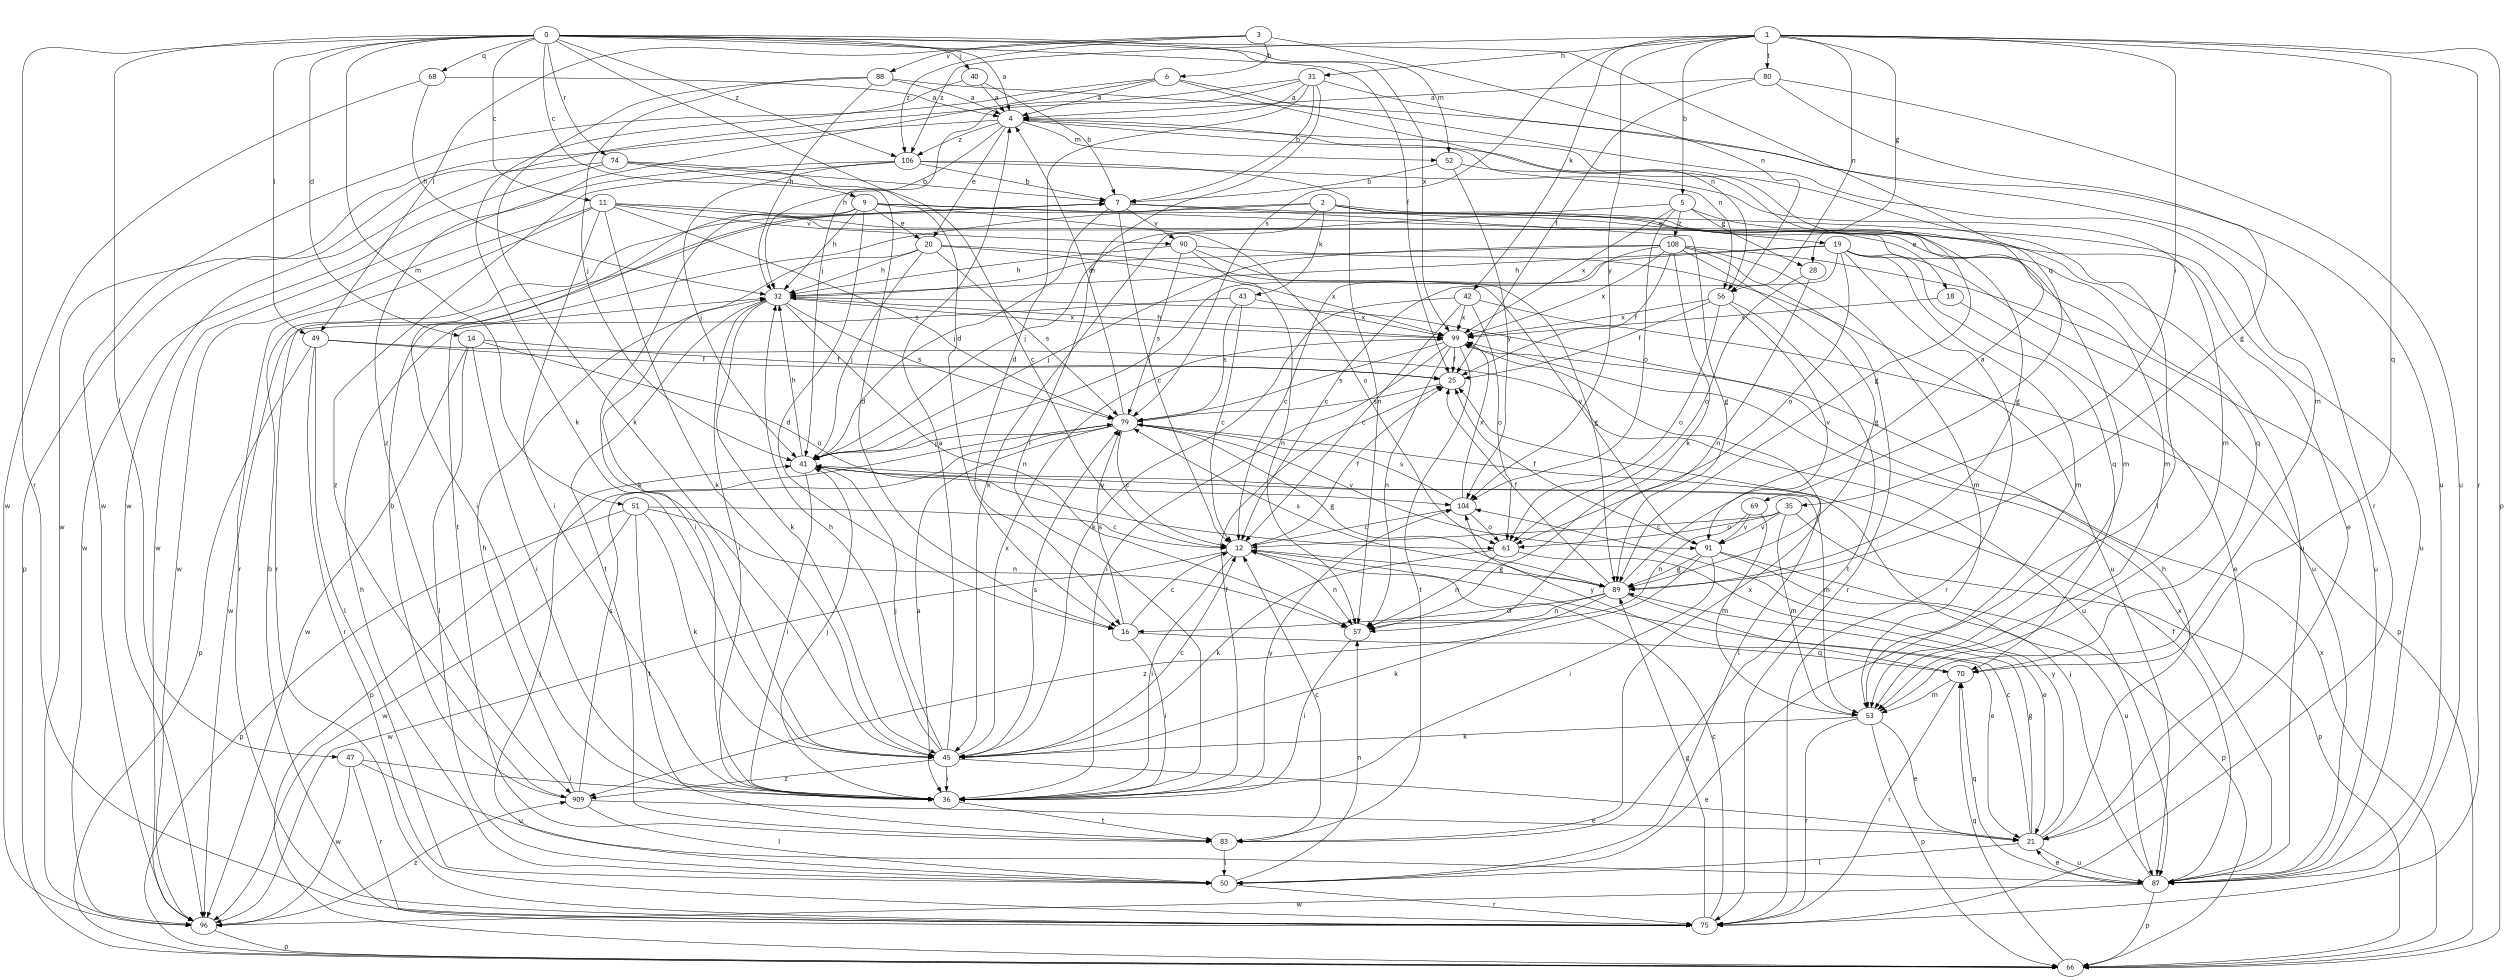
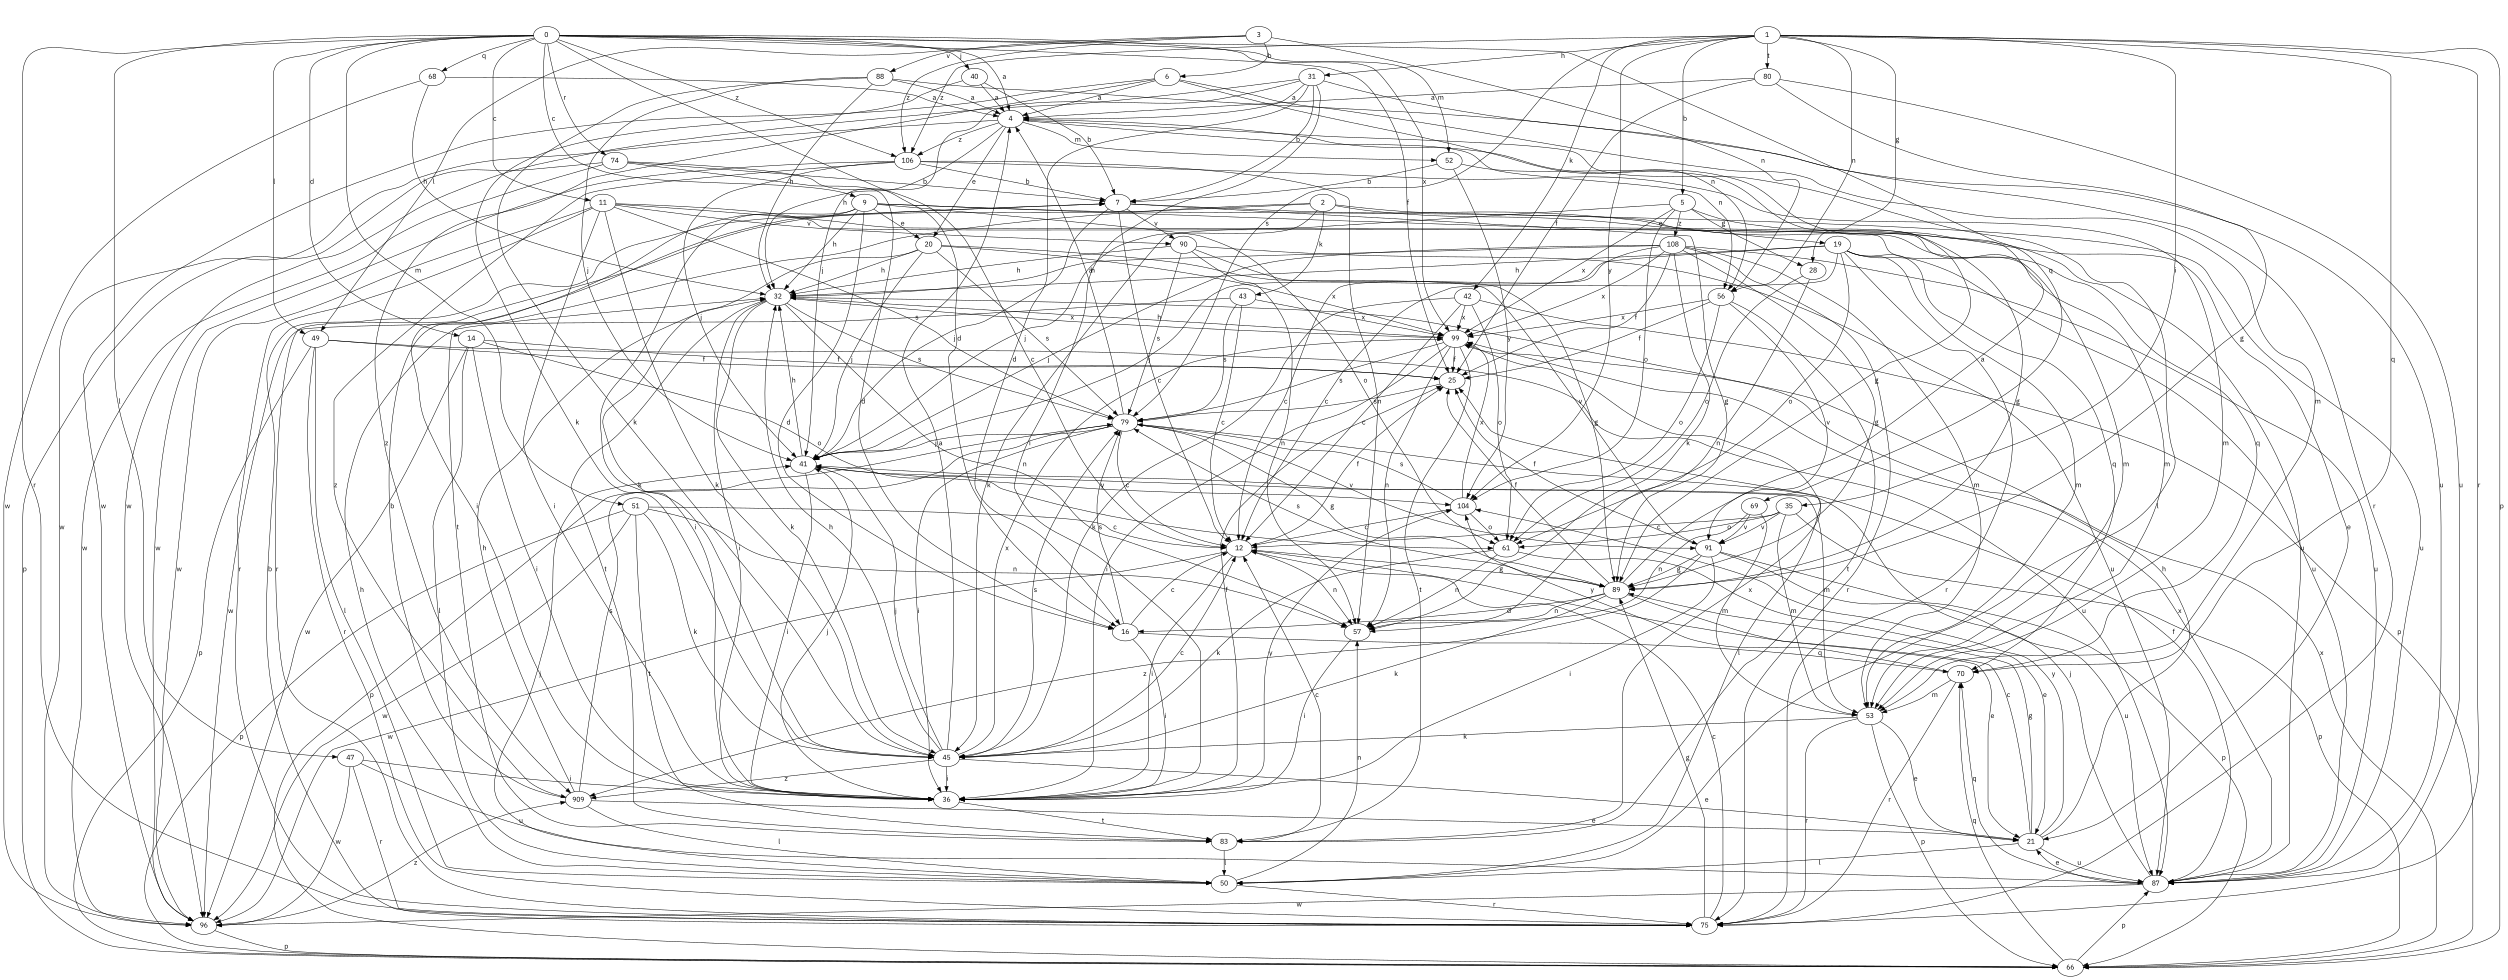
(1950, 297) -> none
(919, 611) -> (919, 611)
(2133, 940) -> (2111, 928)
